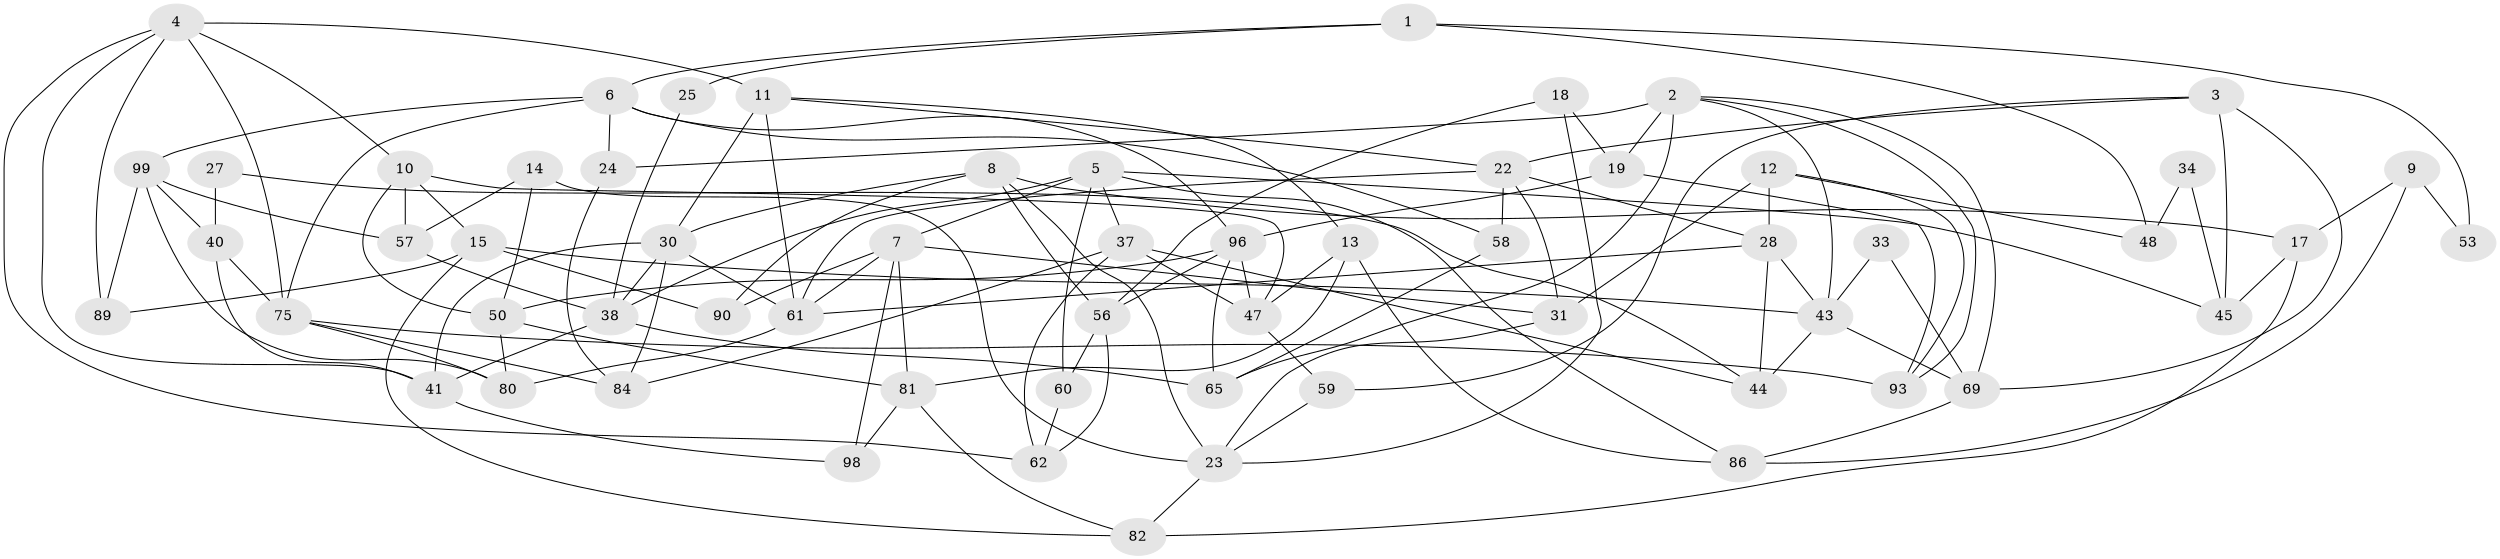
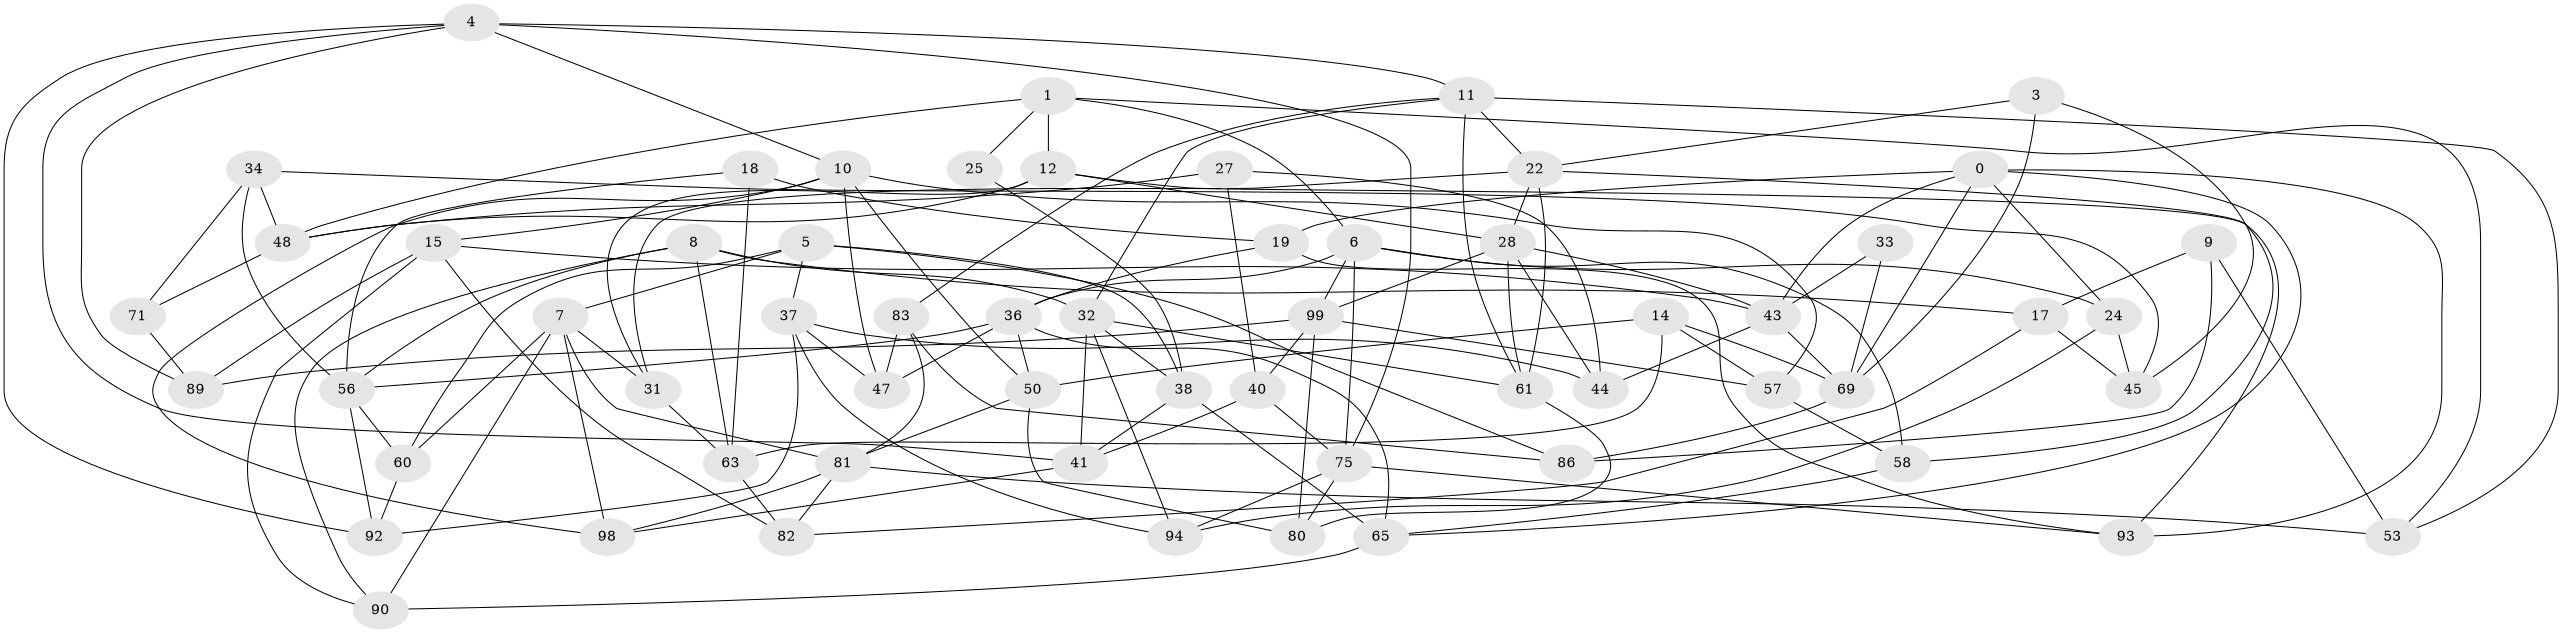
(1673, 96) -> (1980, 169)
none -> (2229, 130)
none -> (1048, 133)
none -> (798, 203)
(1668, 204) -> (2124, 353)
(669, 243) -> (1087, 316)
(1238, 243) -> (1014, 316)
(1351, 243) -> (901, 316)
none -> (1415, 278)
(501, 283) -> (1840, 428)
(837, 287) -> (482, 390)
none -> (257, 288)
none -> (249, 306)
none -> (138, 316)
none -> (1756, 350)
(623, 390) -> (1175, 537)
(1327, 390) -> none
(1039, 463) -> (375, 537)
(1215, 463) -> (731, 463)
none -> (1880, 507)
none -> (885, 594)
